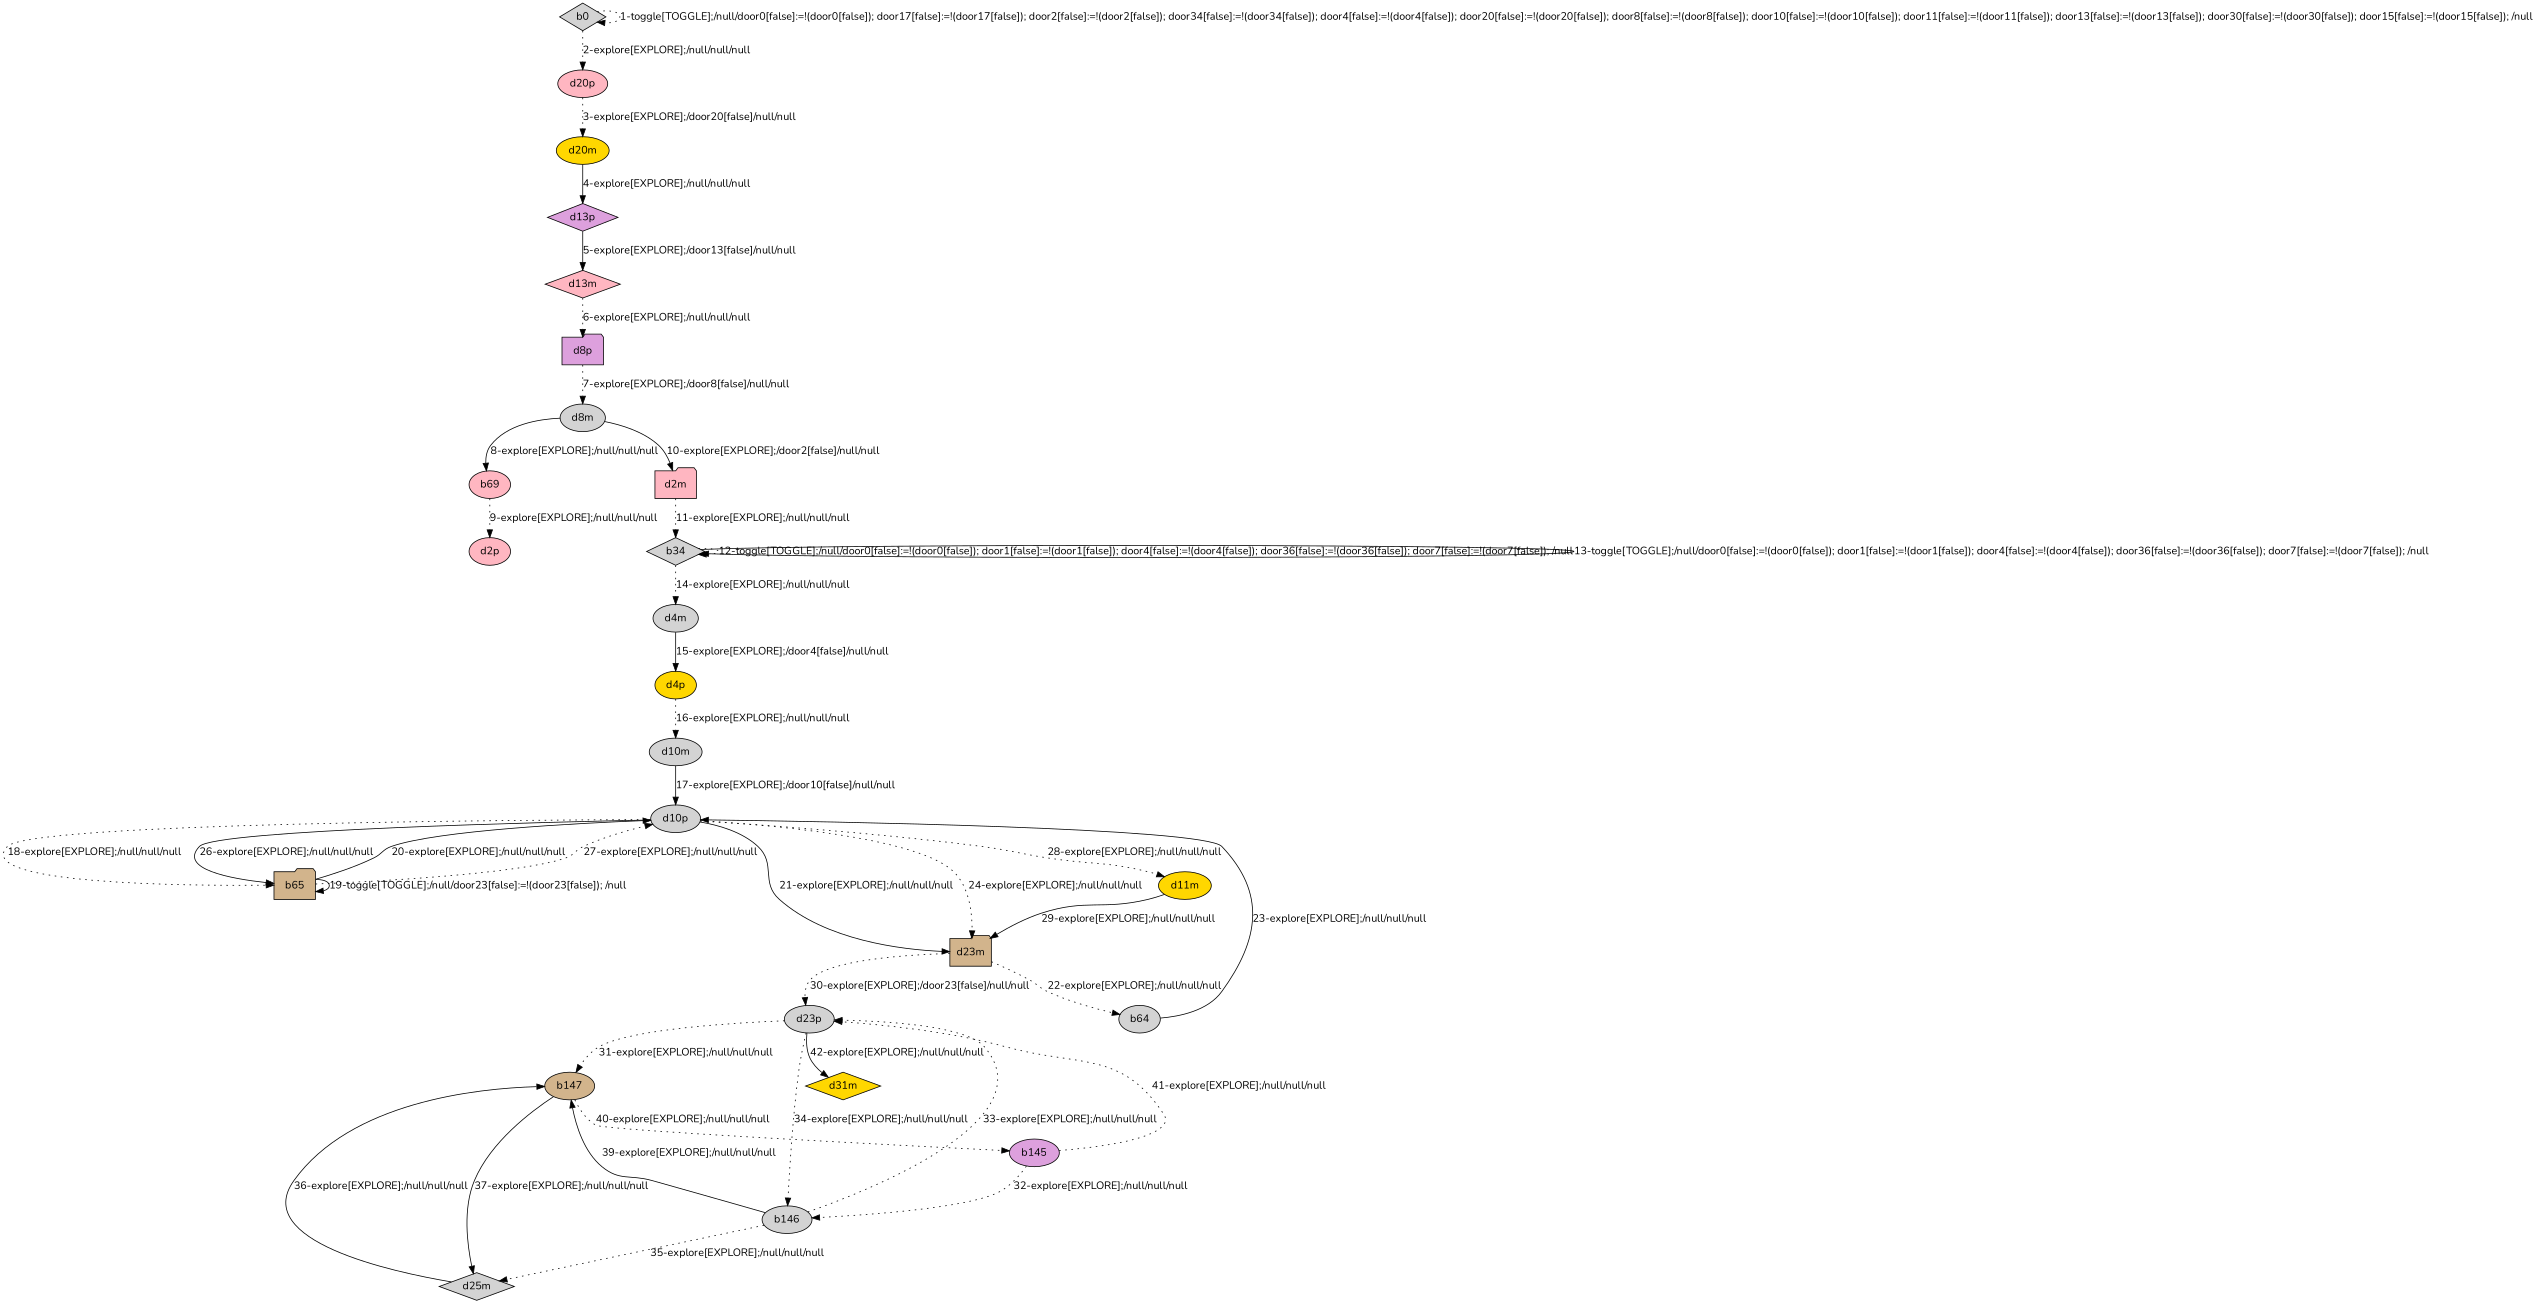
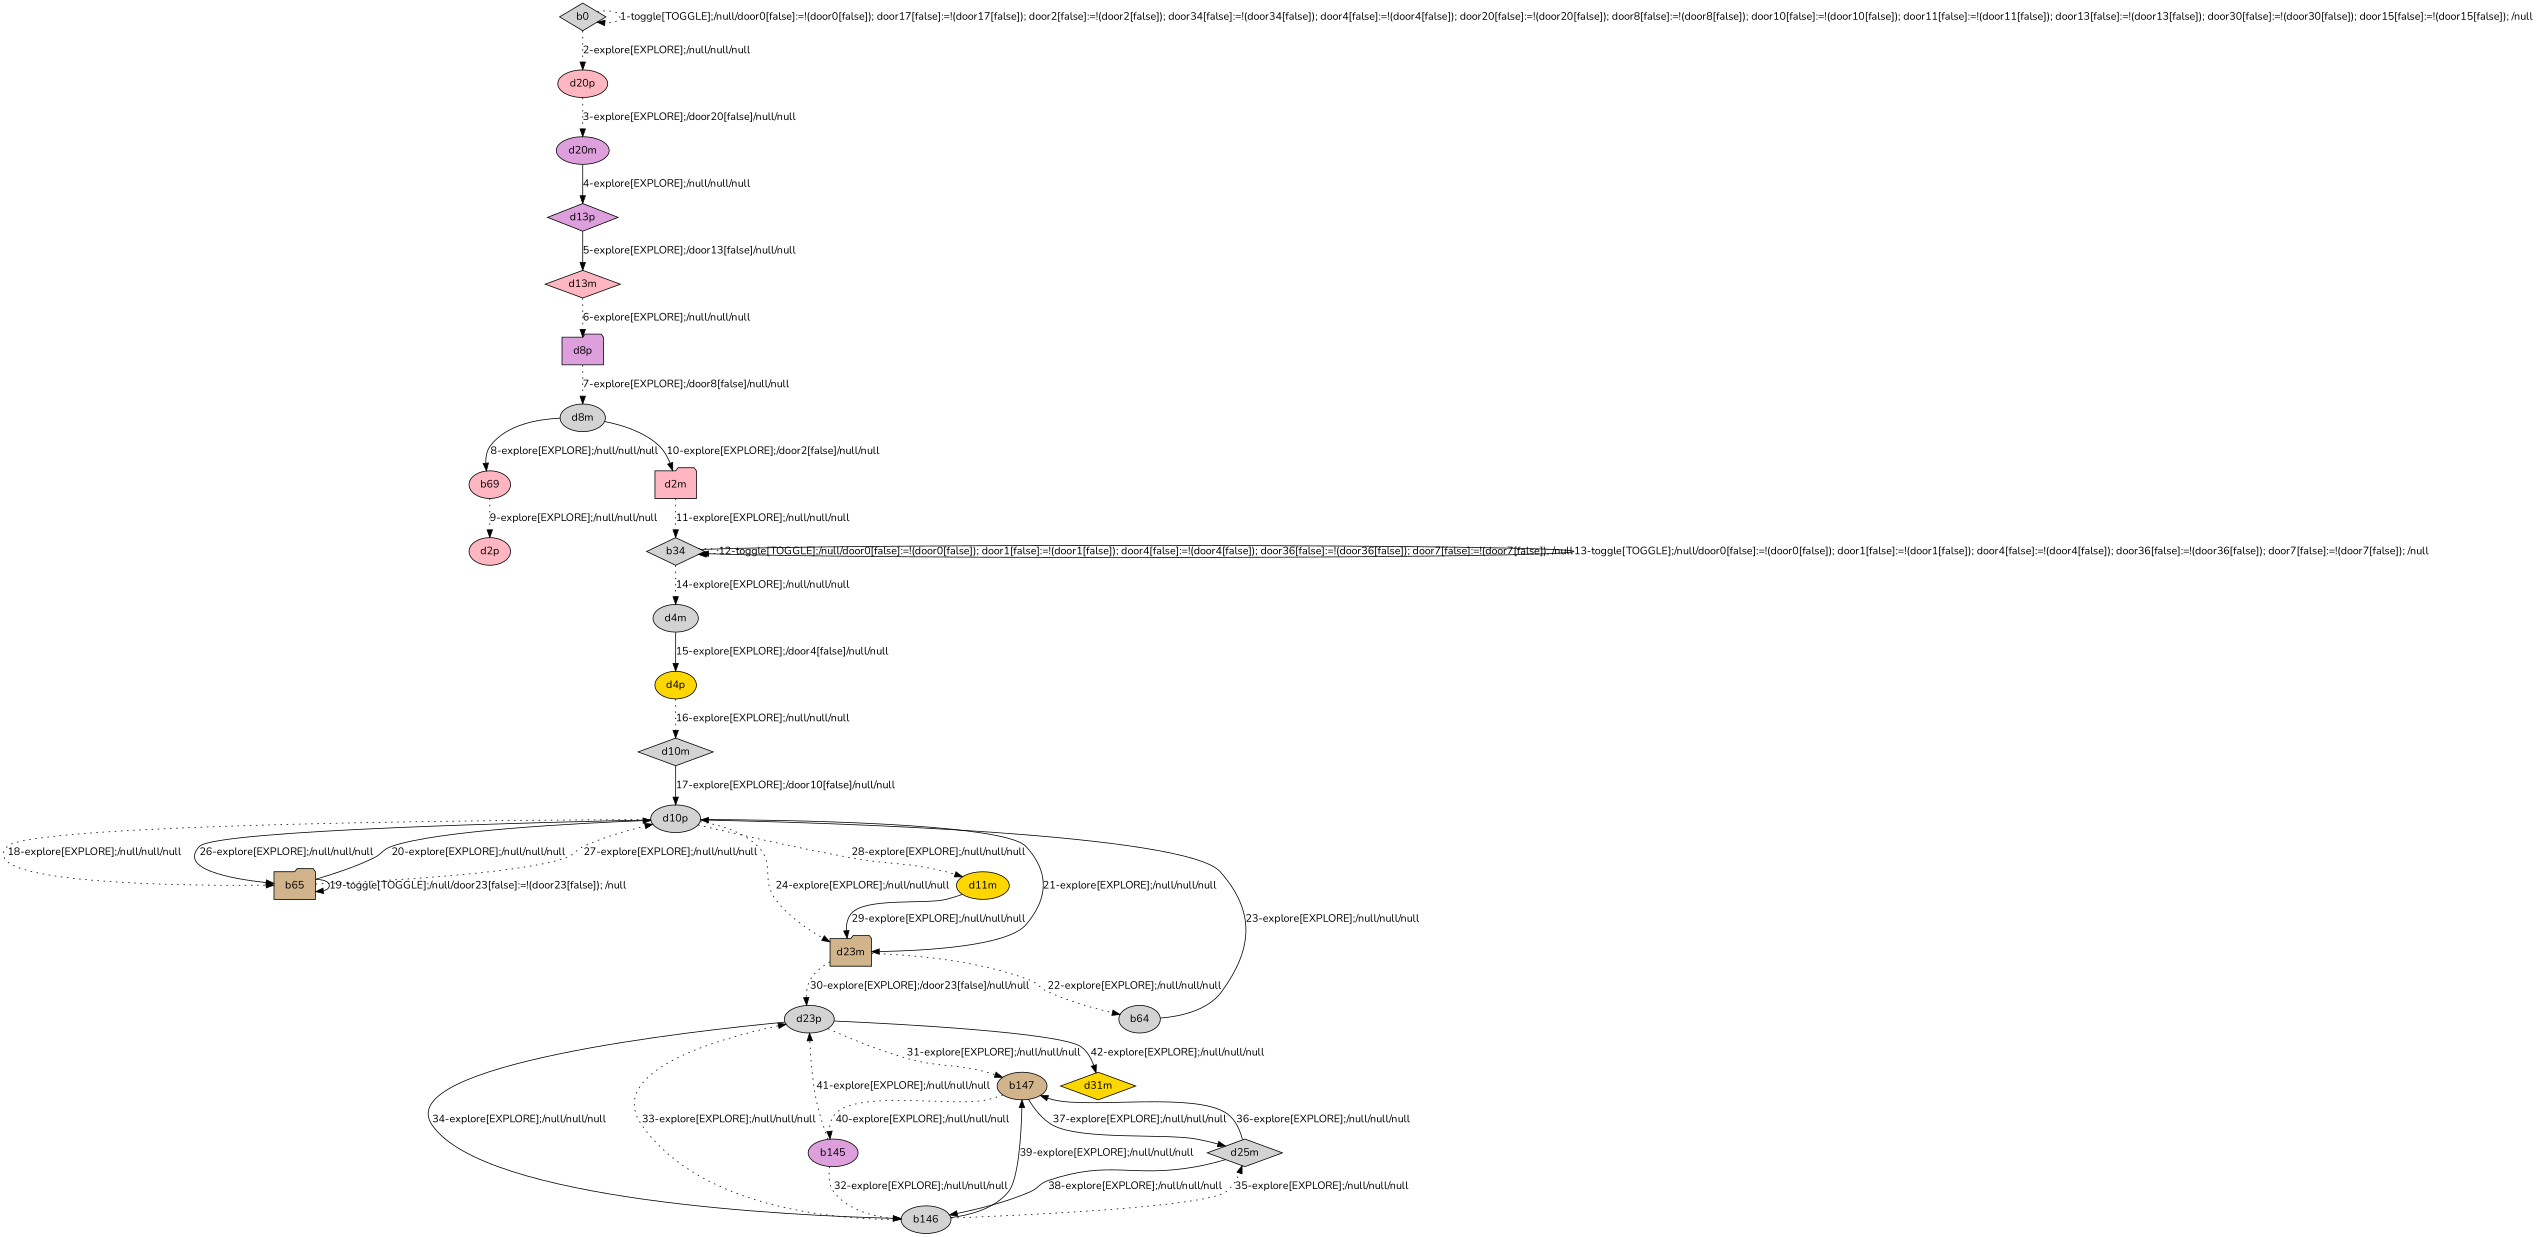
(583, 151) -> (583, 151)
(676, 752) -> (676, 752)
(794, 1115) -> (468, 1153)
none -> (1088, 1171)
